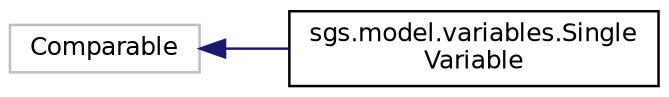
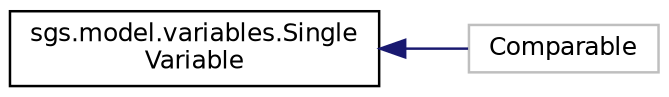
(257, 49) -> (437, 49)
